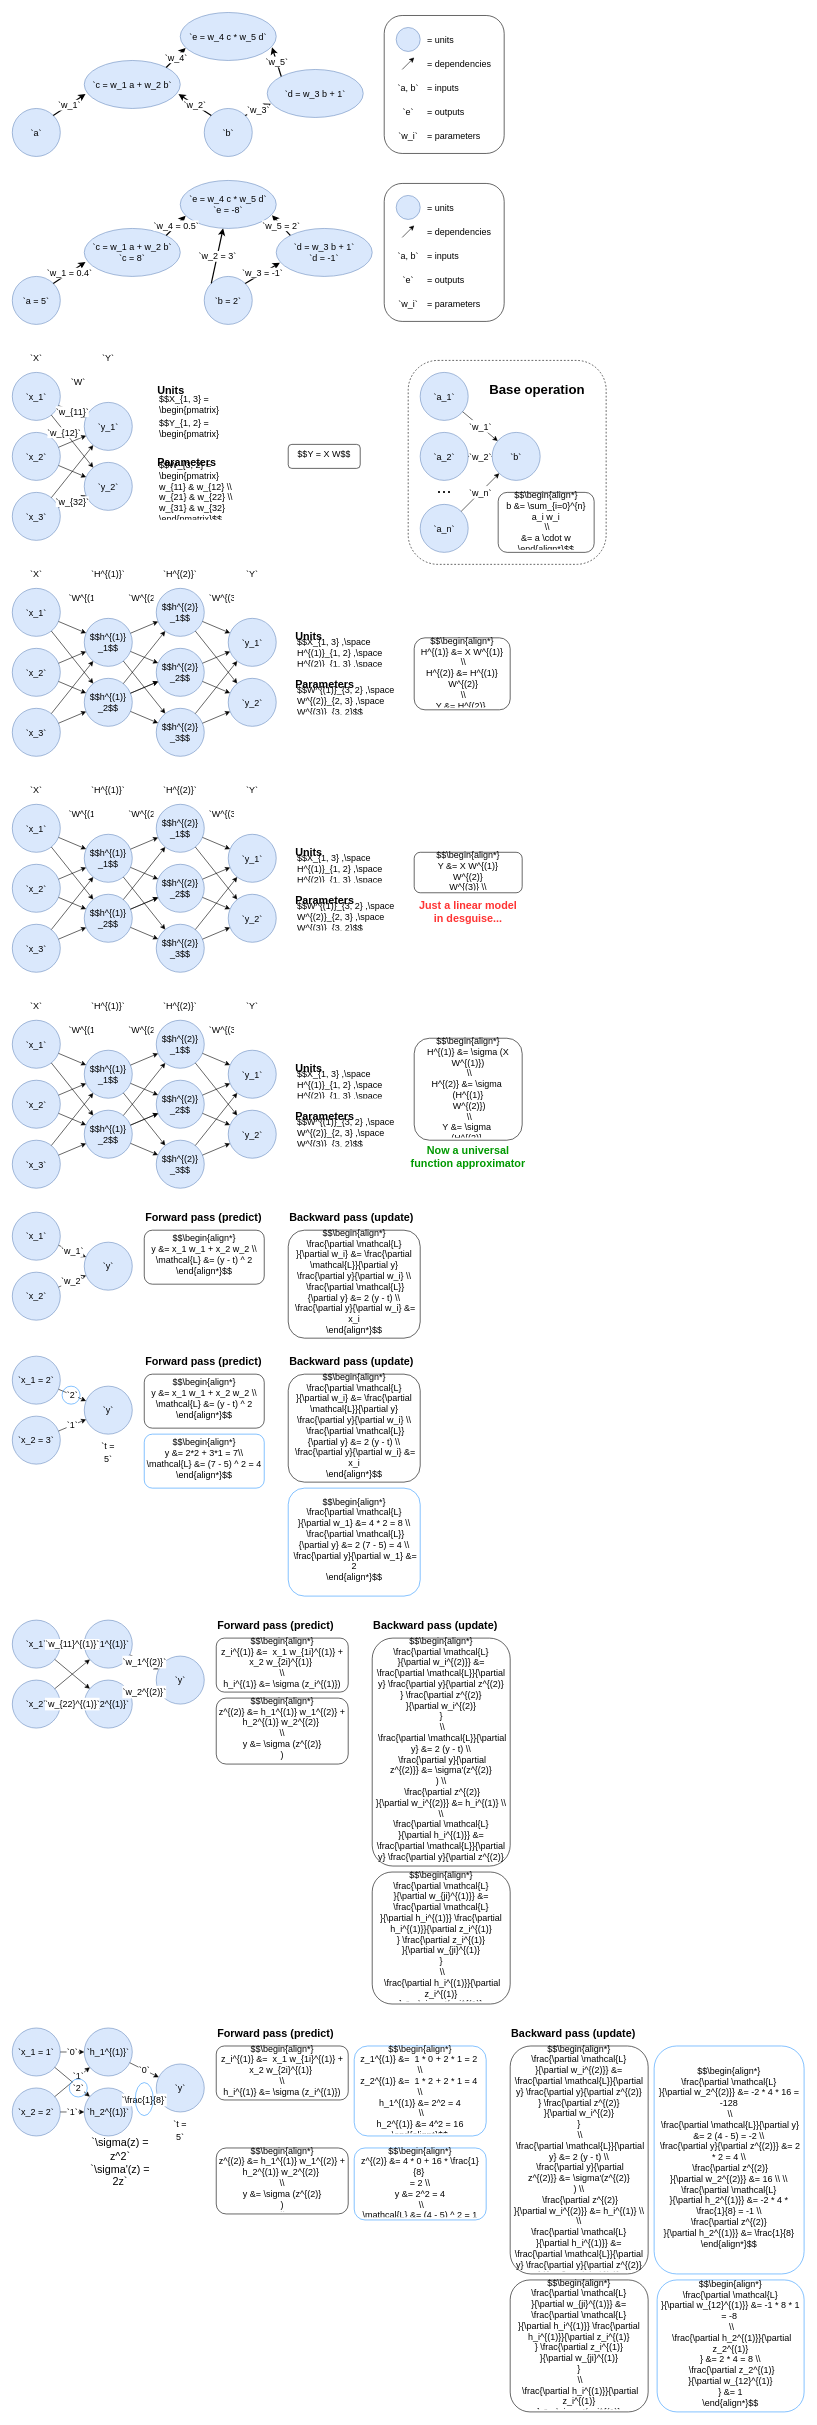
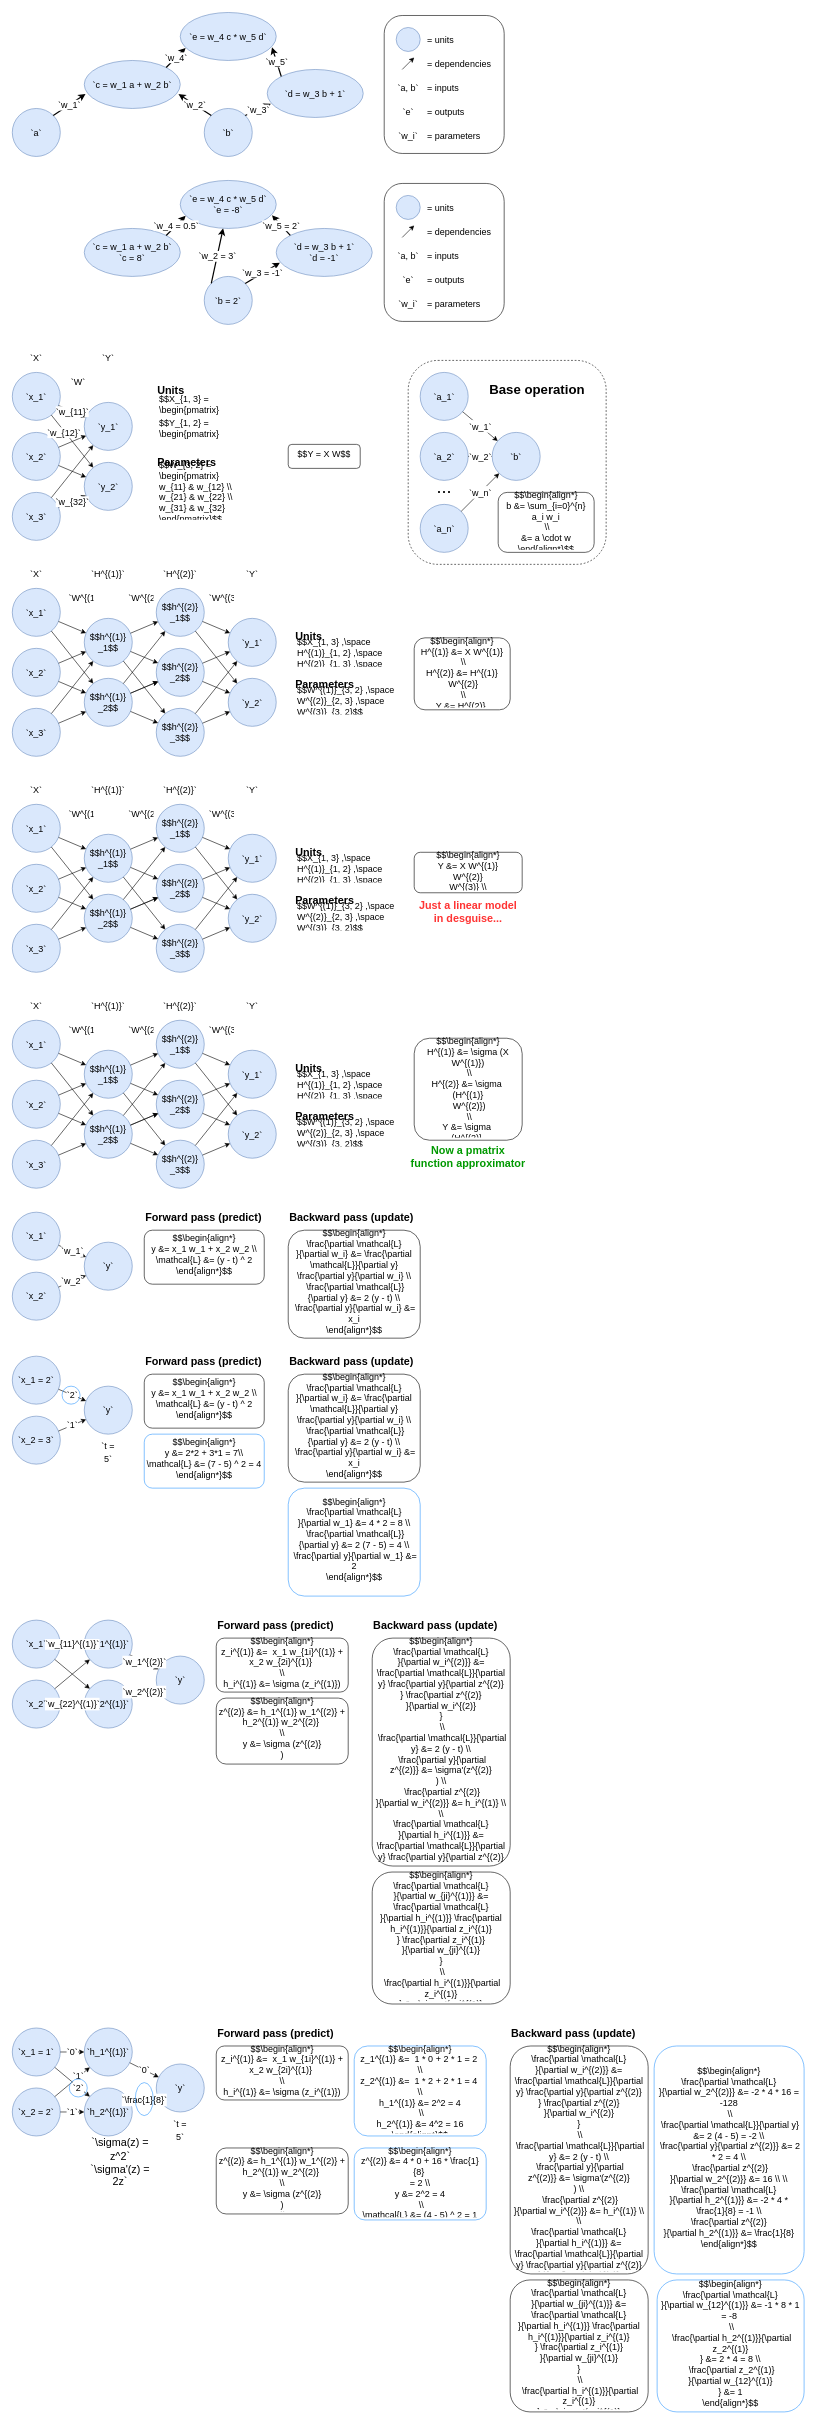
(67, 274) -> none
(36, 300) -> none
(468, 1157) -> (468, 1157)
